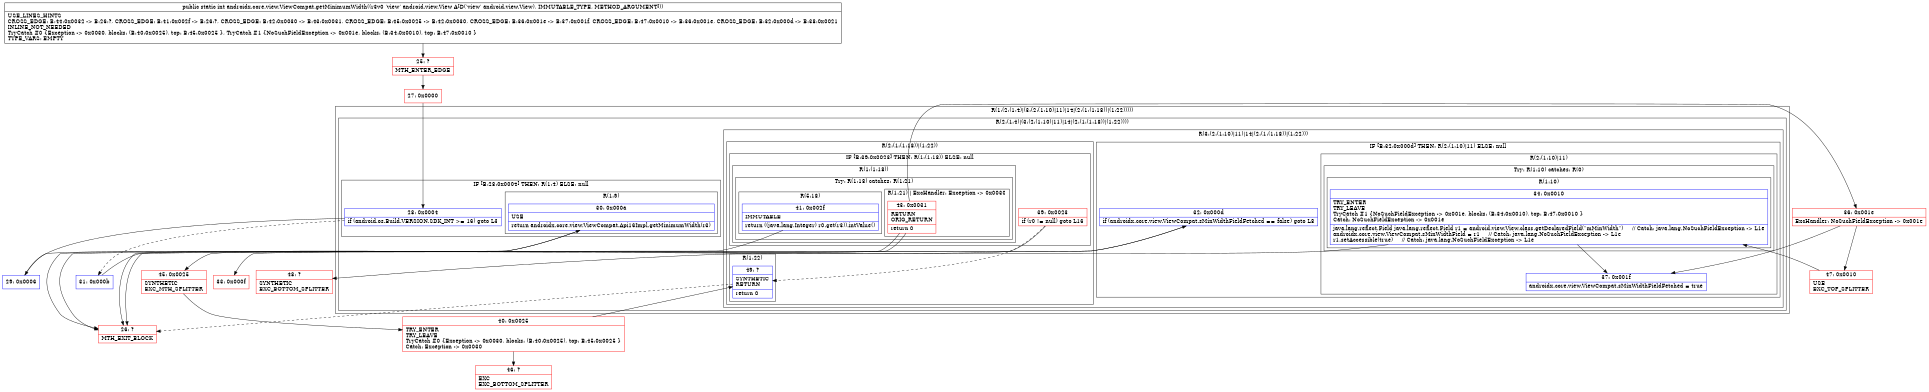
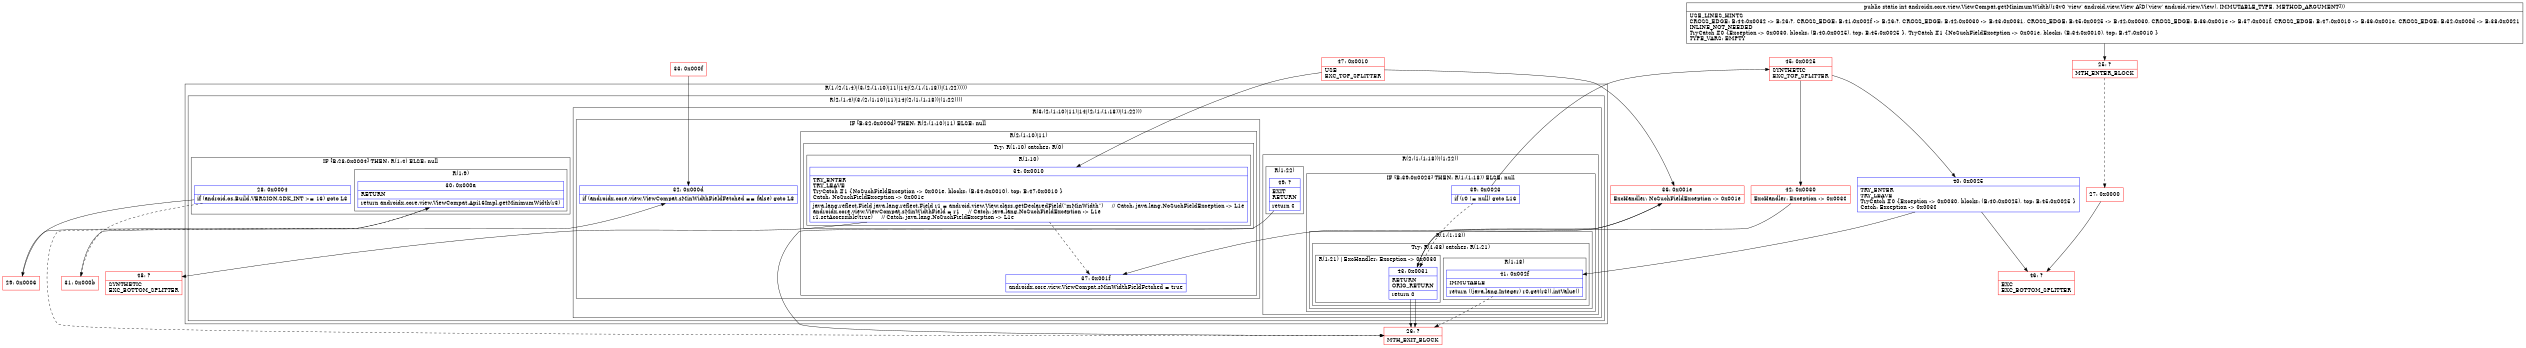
(423, 70) -> (2105, 73)
(423, 80) -> (2105, 131)
(423, 154) -> (2077, 236)
(874, 182) -> (1451, 248)
none -> (1801, 195)
(810, 196) -> (1515, 262)
(518, 217) -> (373, 194)
(912, 217) -> (1413, 283)
(1053, 217) -> (1486, 195)
(1851, 246) -> (1554, 77)
(269, 251) -> (483, 333)
(709, 251) -> (688, 129)
(383, 252) -> (1466, 312)
(1591, 258) -> (1068, 247)
(916, 269) -> (1444, 228)
(753, 279) -> (1279, 192)
(21, 282) -> (21, 283)
(95, 282) -> (80, 283)
(174, 289) -> (1801, 76)
(661, 302) -> (1752, 249)
(447, 308) -> (826, 328)
(514, 334) -> (1968, 195)
